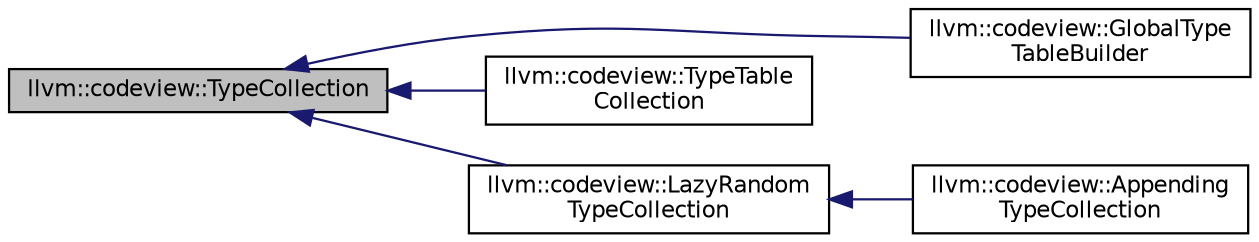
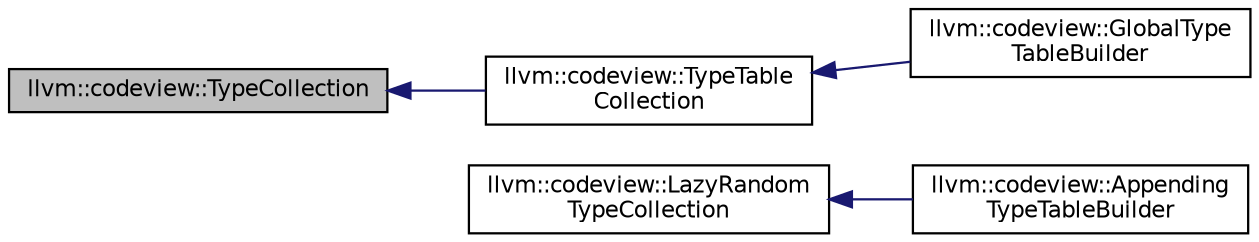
(608, 29) -> (873, 66)
(410, 142) -> none
(1081, 199) -> (1081, 199)
